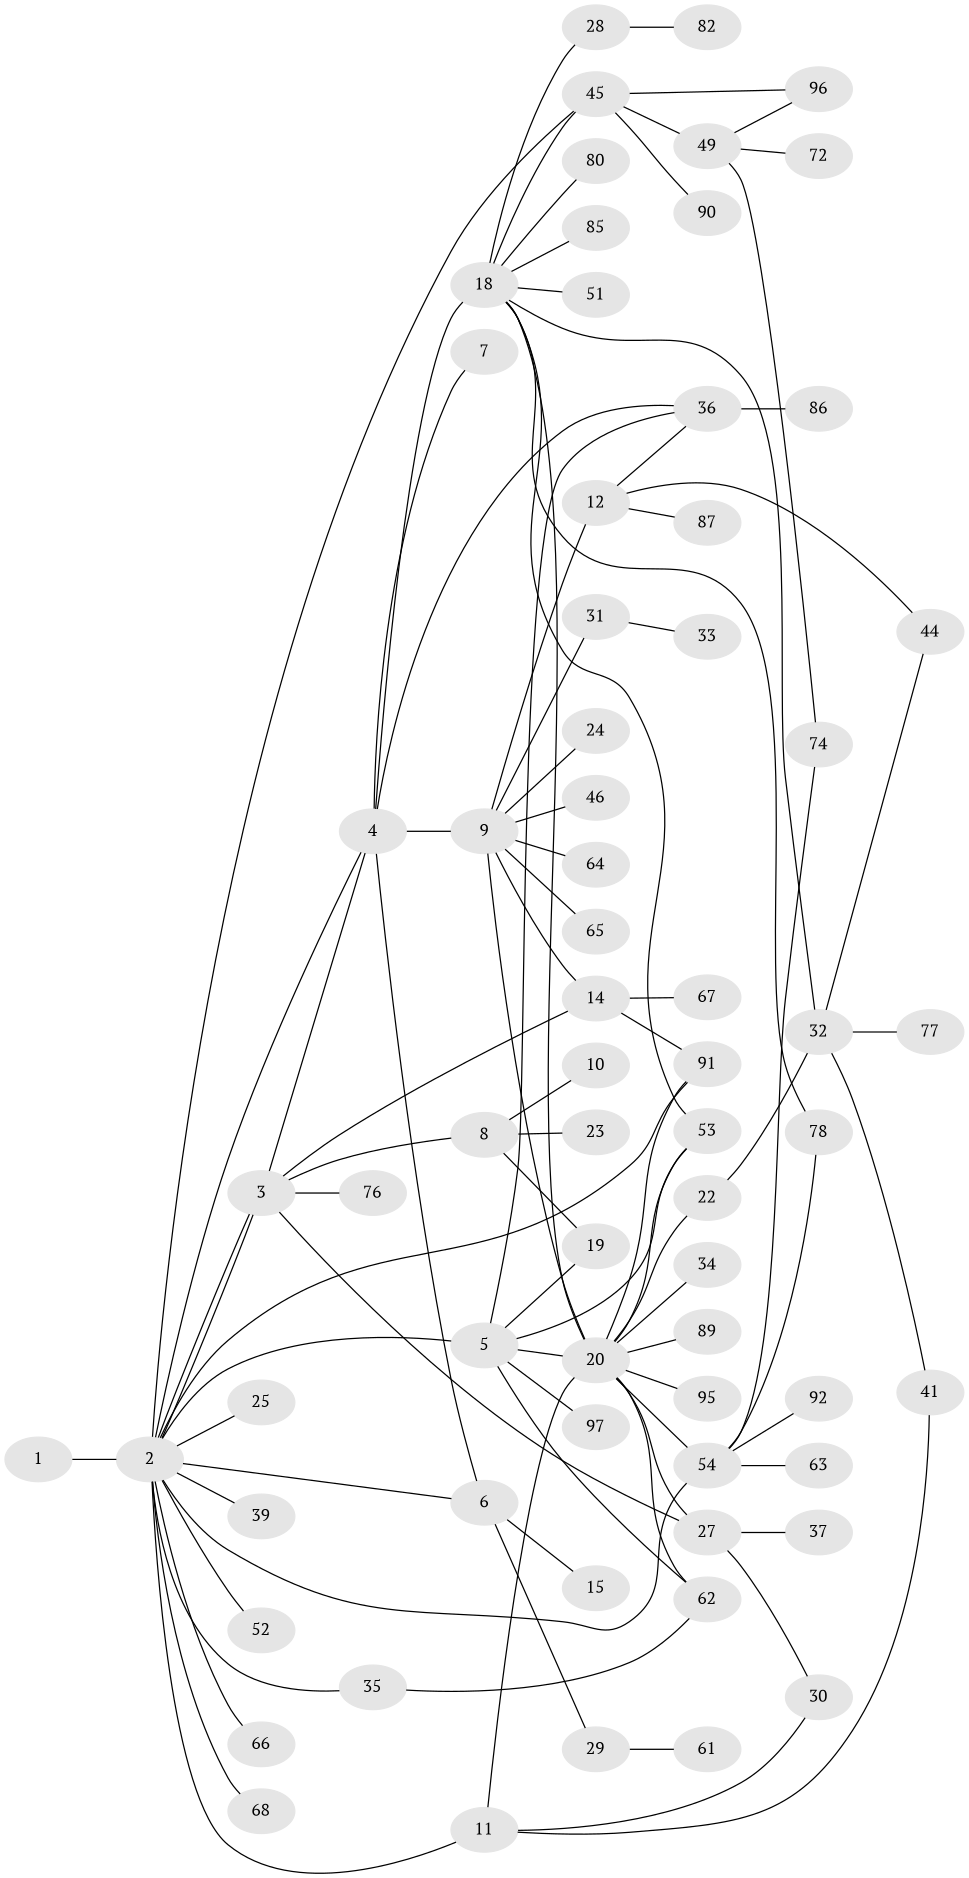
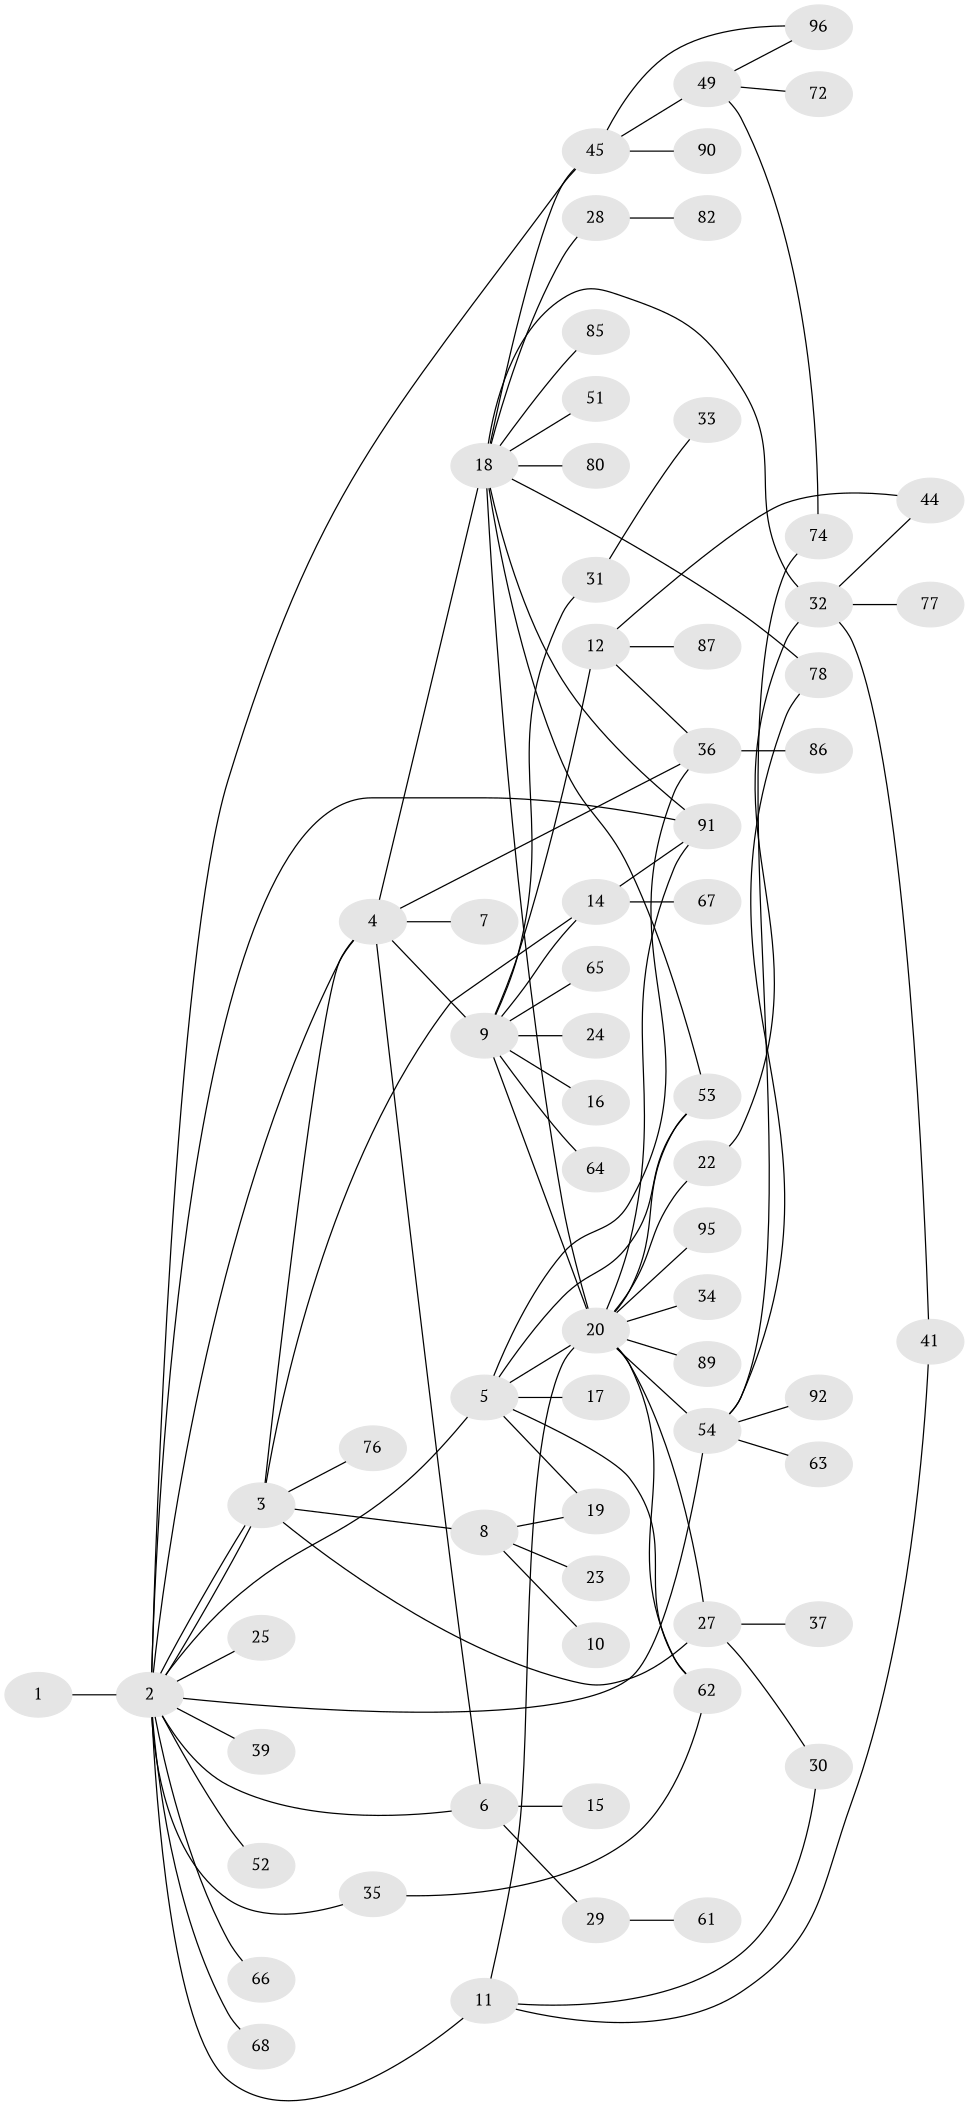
none -> (556, 668)
(596, 798) -> (596, 1103)
(596, 1427) -> (596, 1397)
